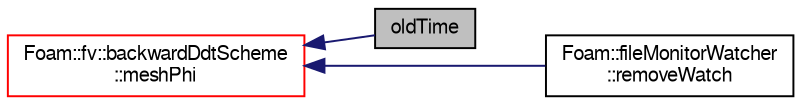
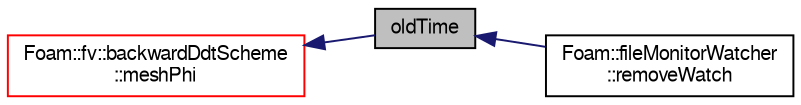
(435, 66) -> (520, 43)
